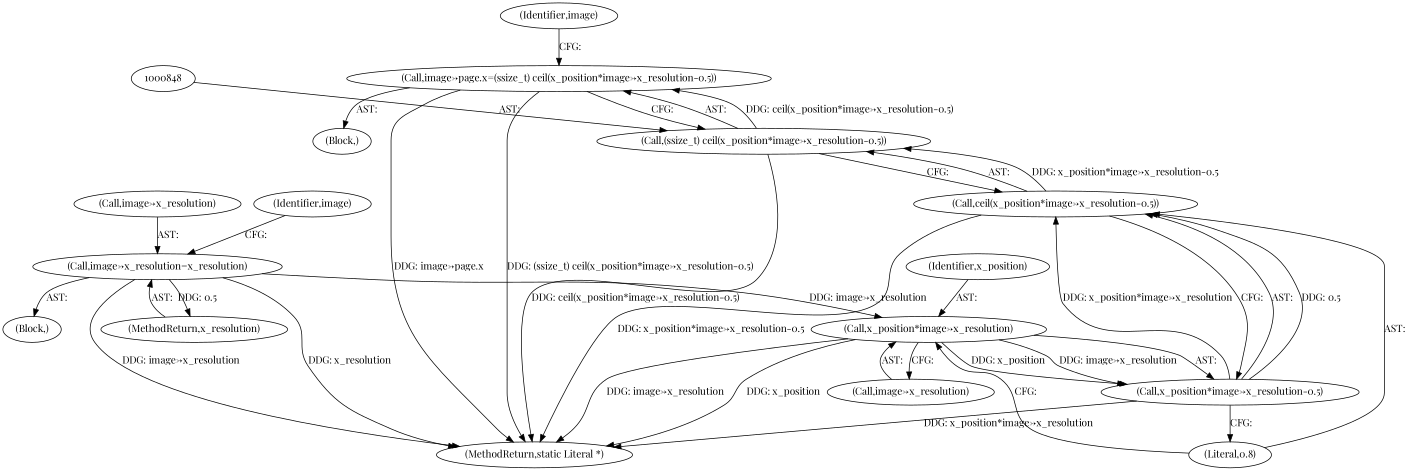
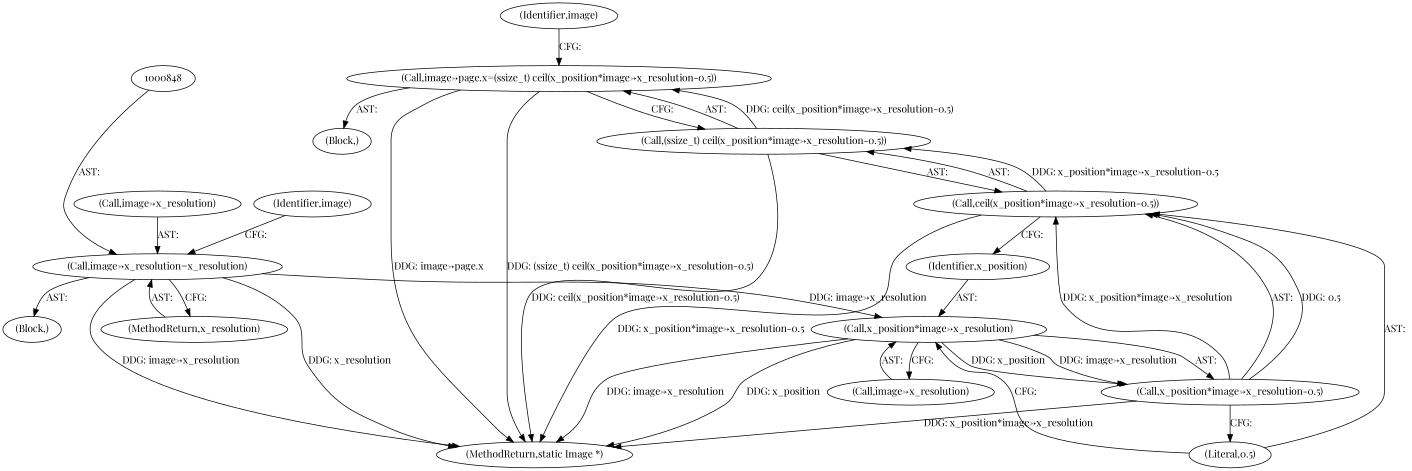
(439, 107) -> (78, 169)
(939, 173) -> (939, 173)
(1213, 268) -> (1019, 233)
(198, 298) -> (198, 298)
(534, 455) -> (534, 455)
(1230, 455) -> (1230, 455)
